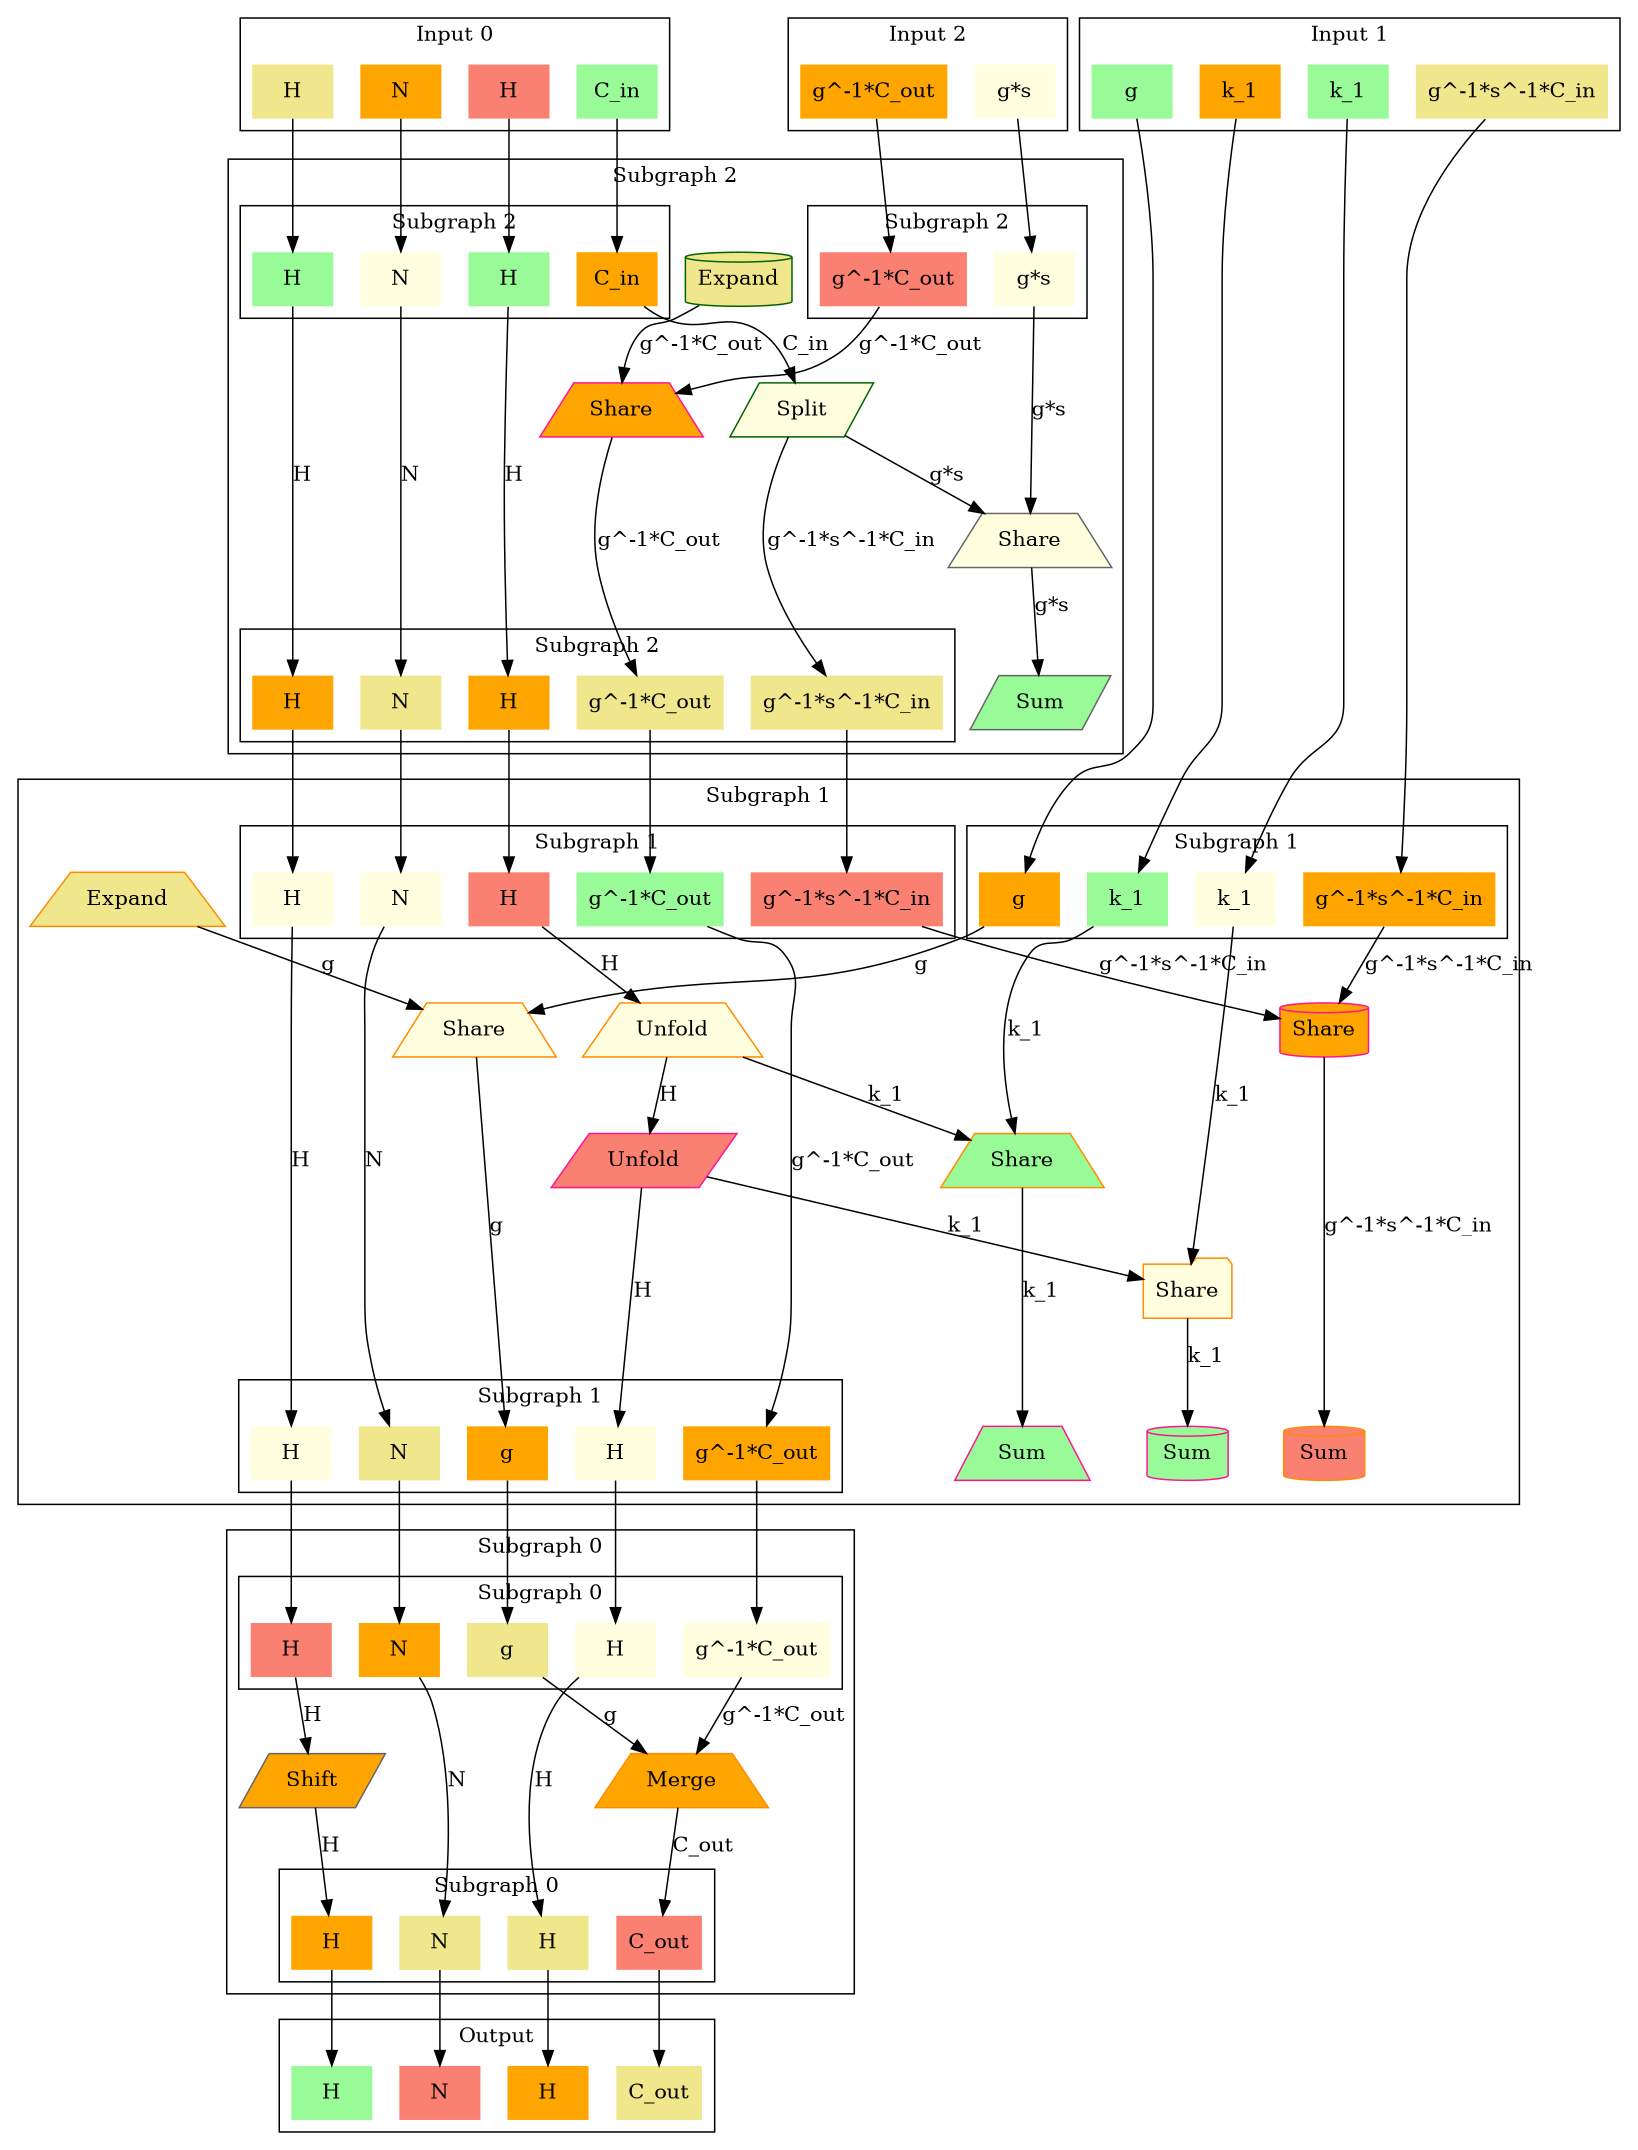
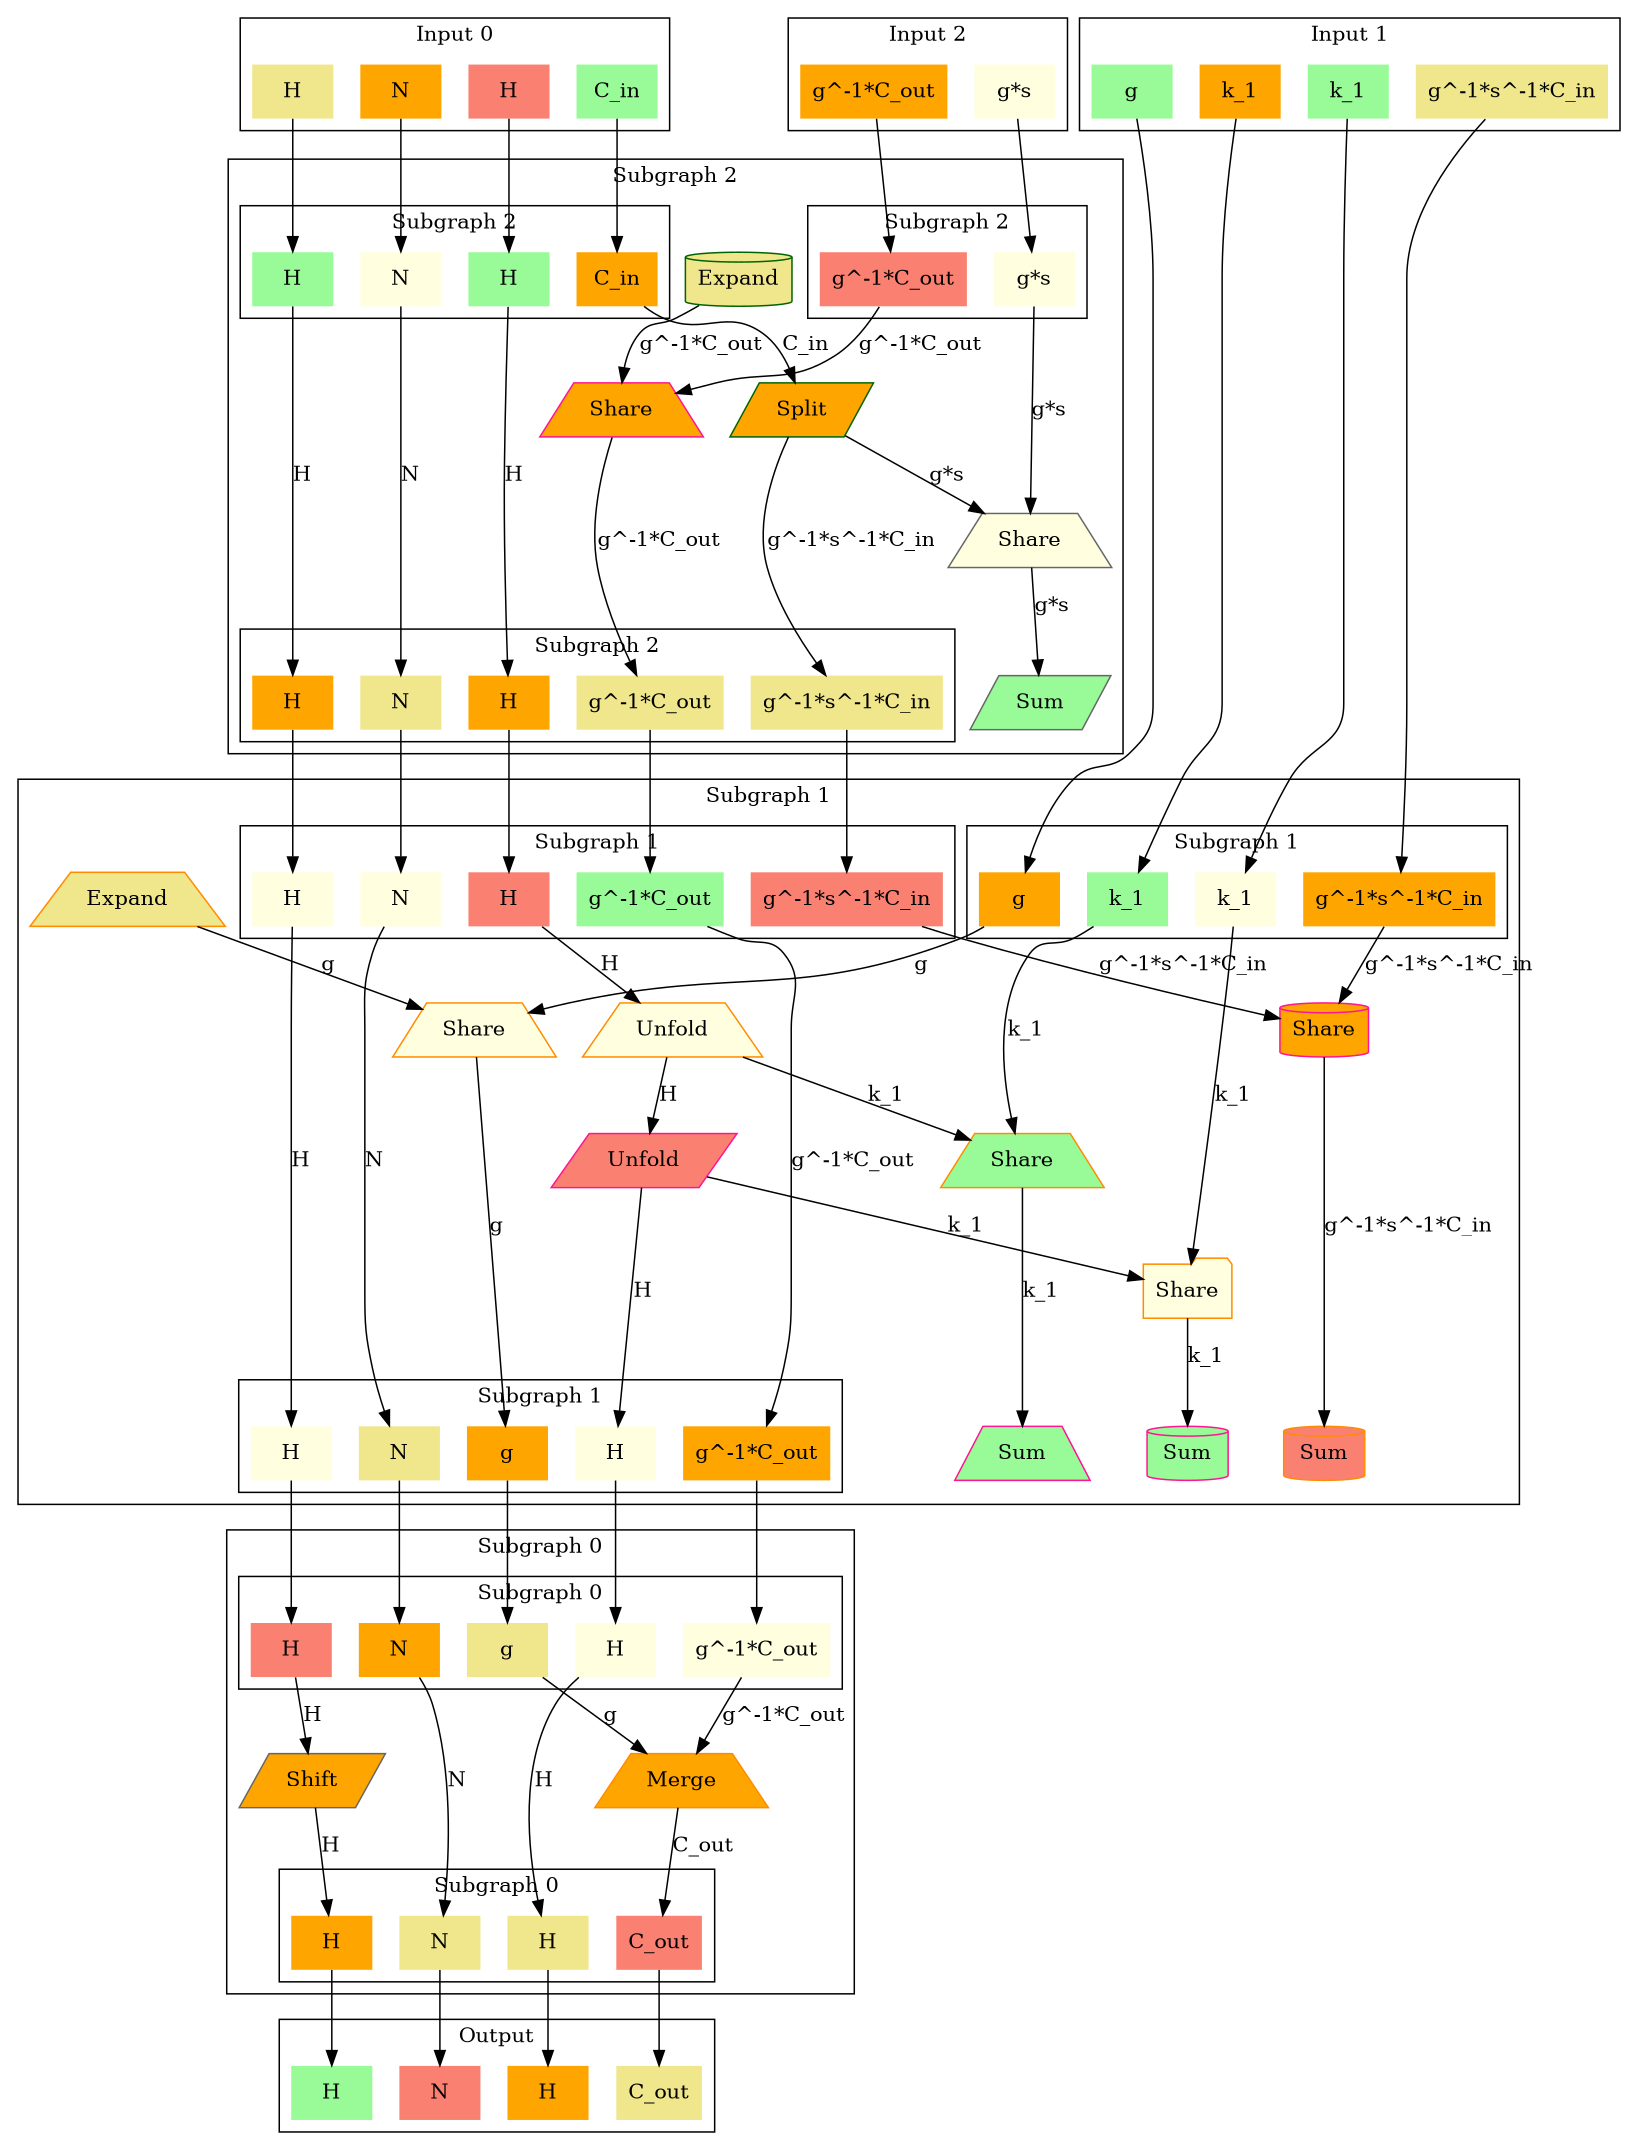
(802, 410) -> (802, 410)
